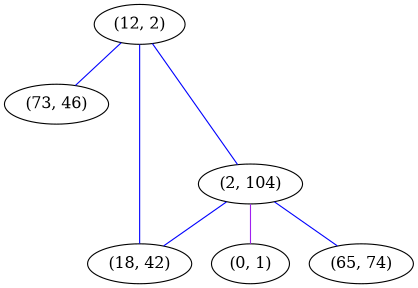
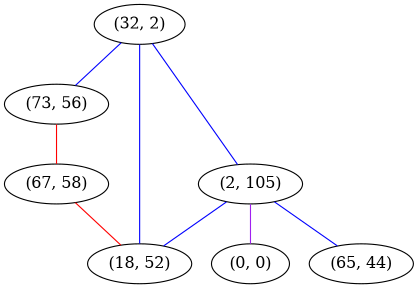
(140, 24) -> (140, 24)
(57, 104) -> (57, 104)
none -> (57, 184)
(250, 184) -> (250, 184)
(140, 264) -> (140, 264)
(250, 264) -> (250, 264)
(361, 264) -> (361, 264)
